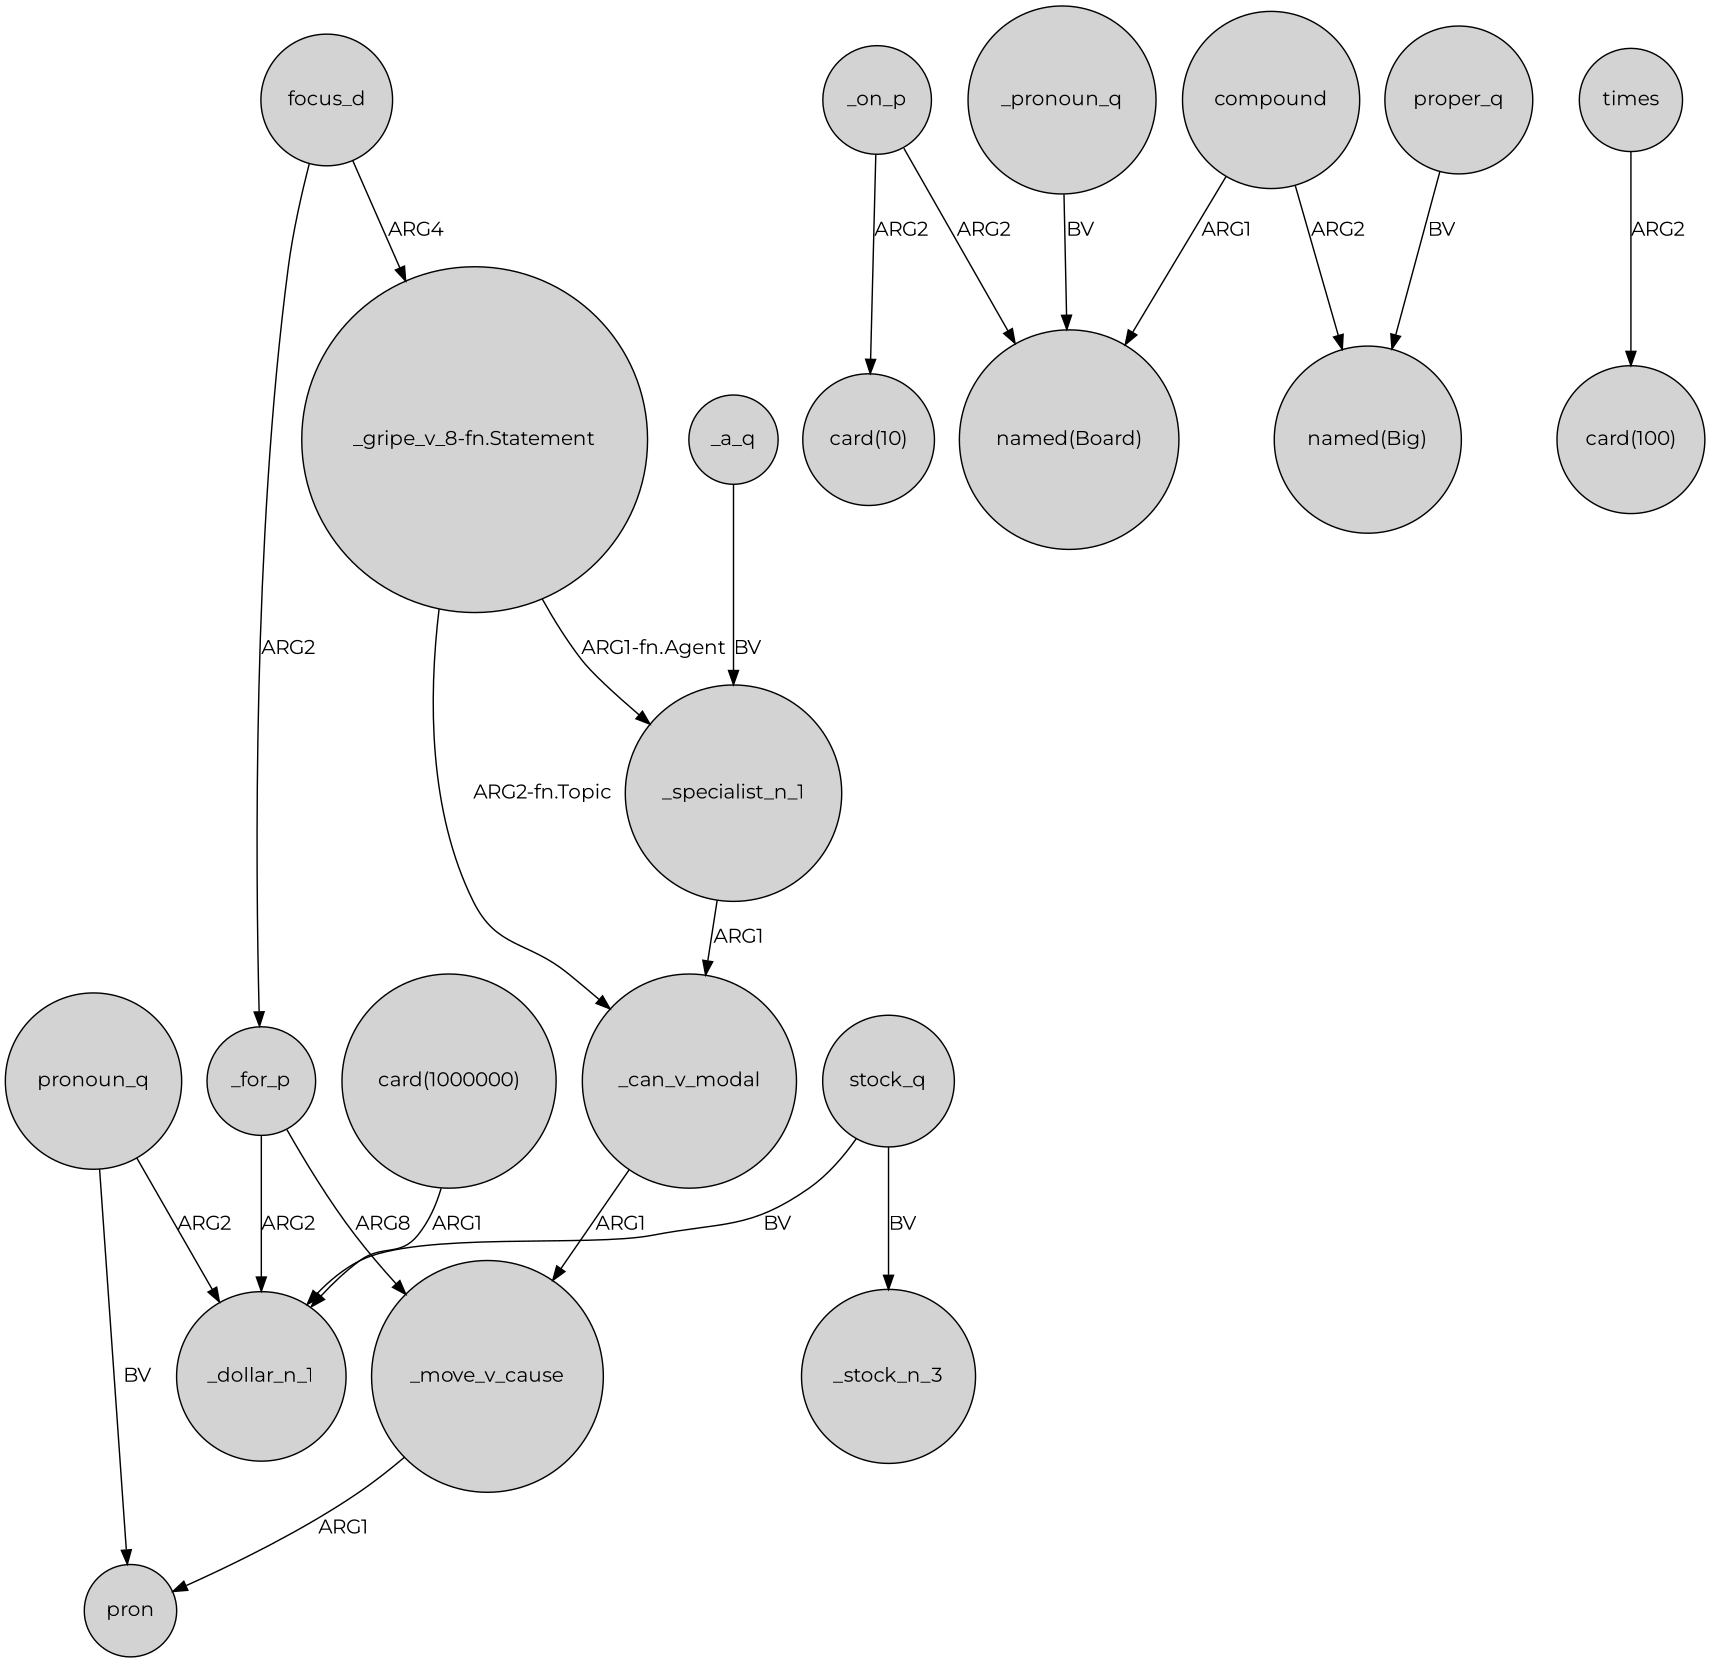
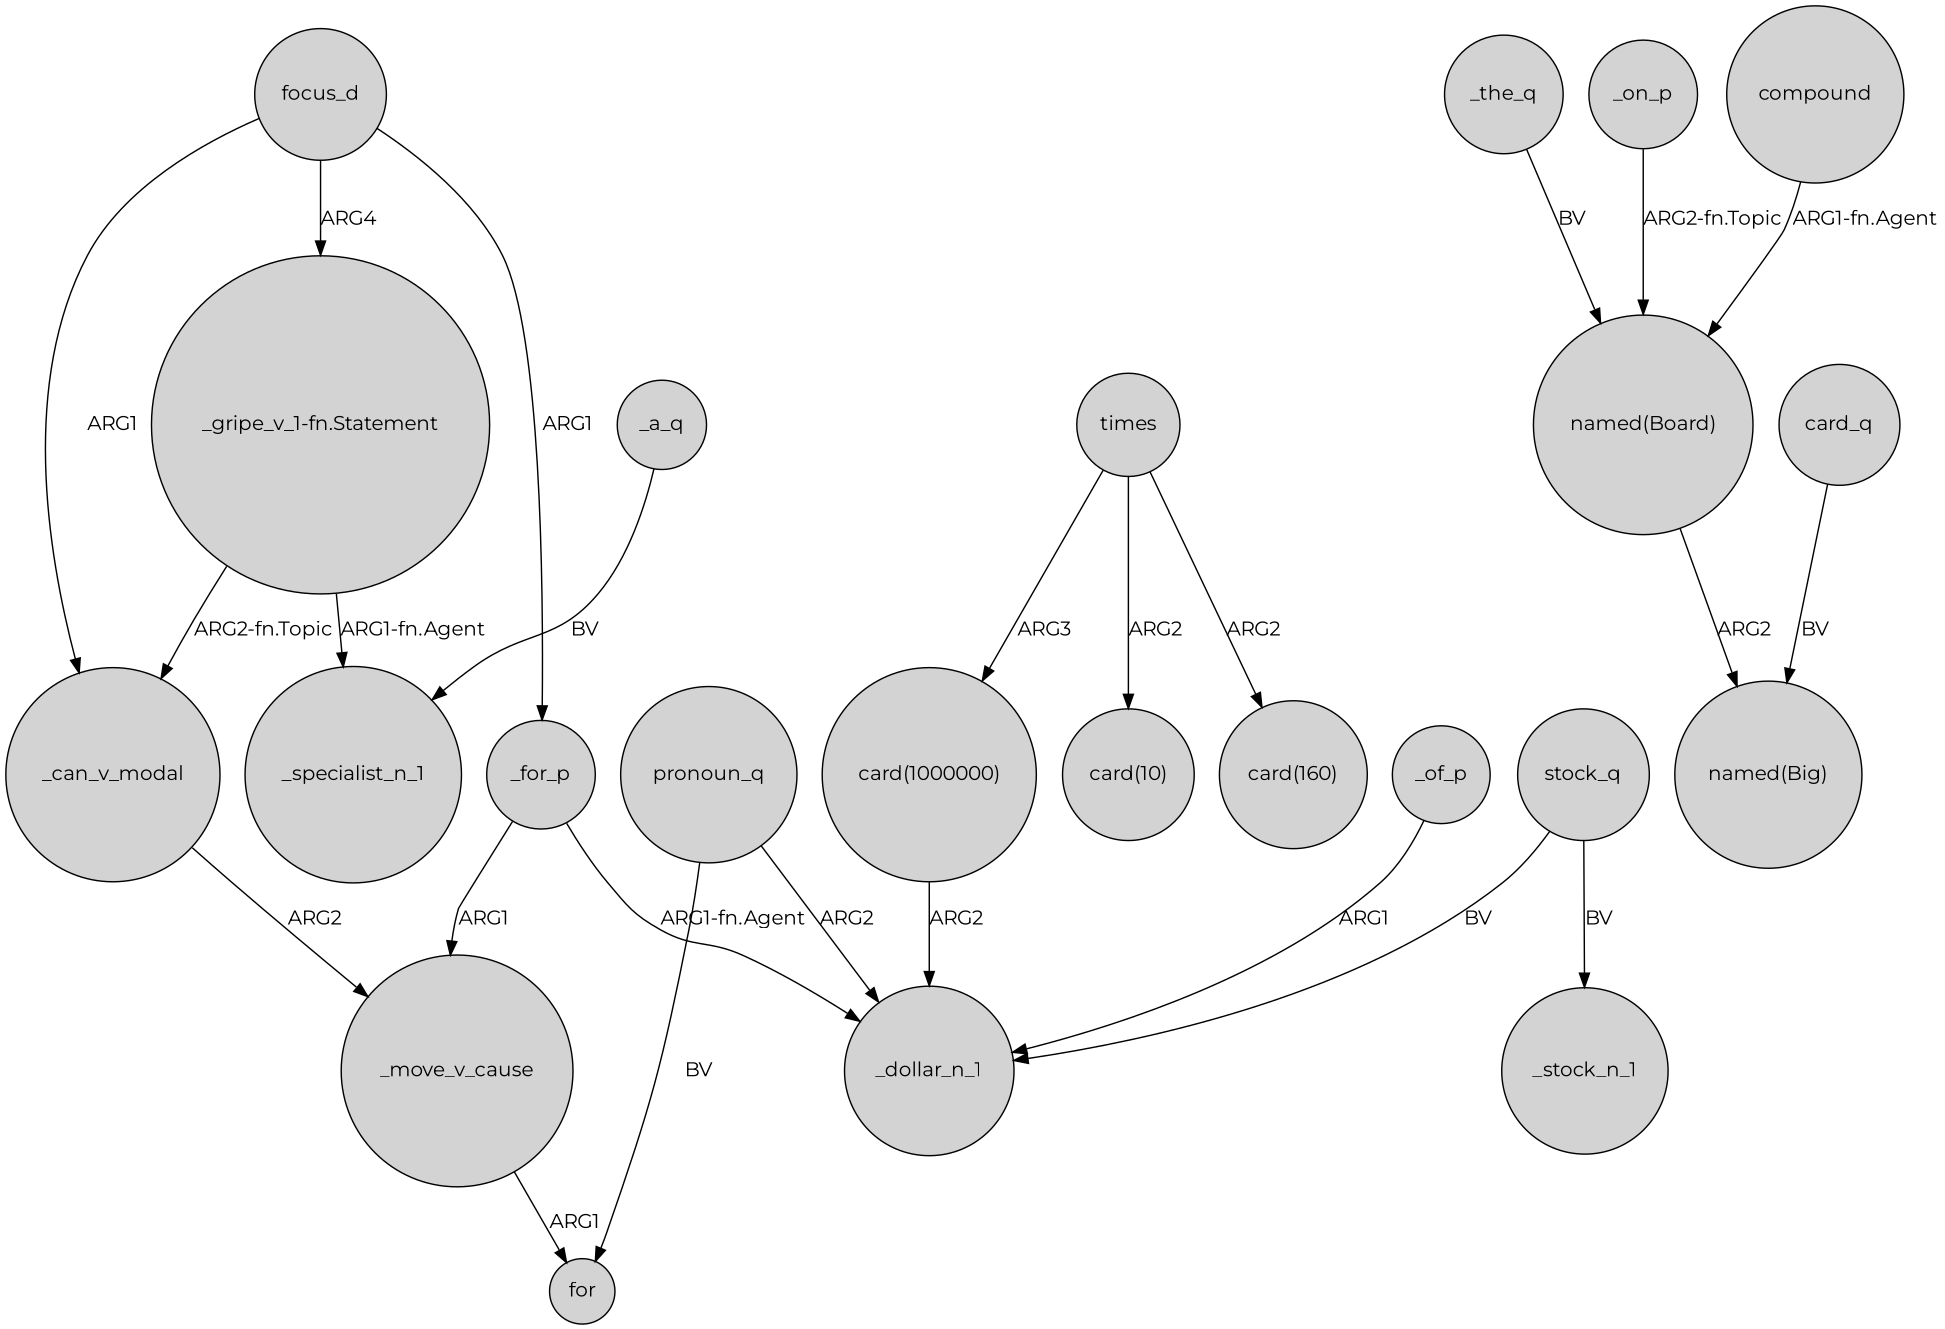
(1062, 100) -> (1504, 94)
(1459, 100) -> (1840, 425)
(985, 231) -> (1713, 219)
(1227, 231) -> (1866, 219)
(873, 257) -> (1128, 586)
(1317, 260) -> (1706, 601)
(475, 440) -> (321, 425)
(1631, 440) -> (1293, 775)
none -> (1046, 569)
(289, 649) -> (568, 425)
none -> (1441, 775)
(712, 930) -> (56, 345)
(289, 1225) -> (734, 919)
(384, 1225) -> (484, 919)
(458, 1225) -> (957, 919)
(621, 1225) -> (316, 919)
(889, 1376) -> (1585, 1071)
(130, 1611) -> (582, 1291)
